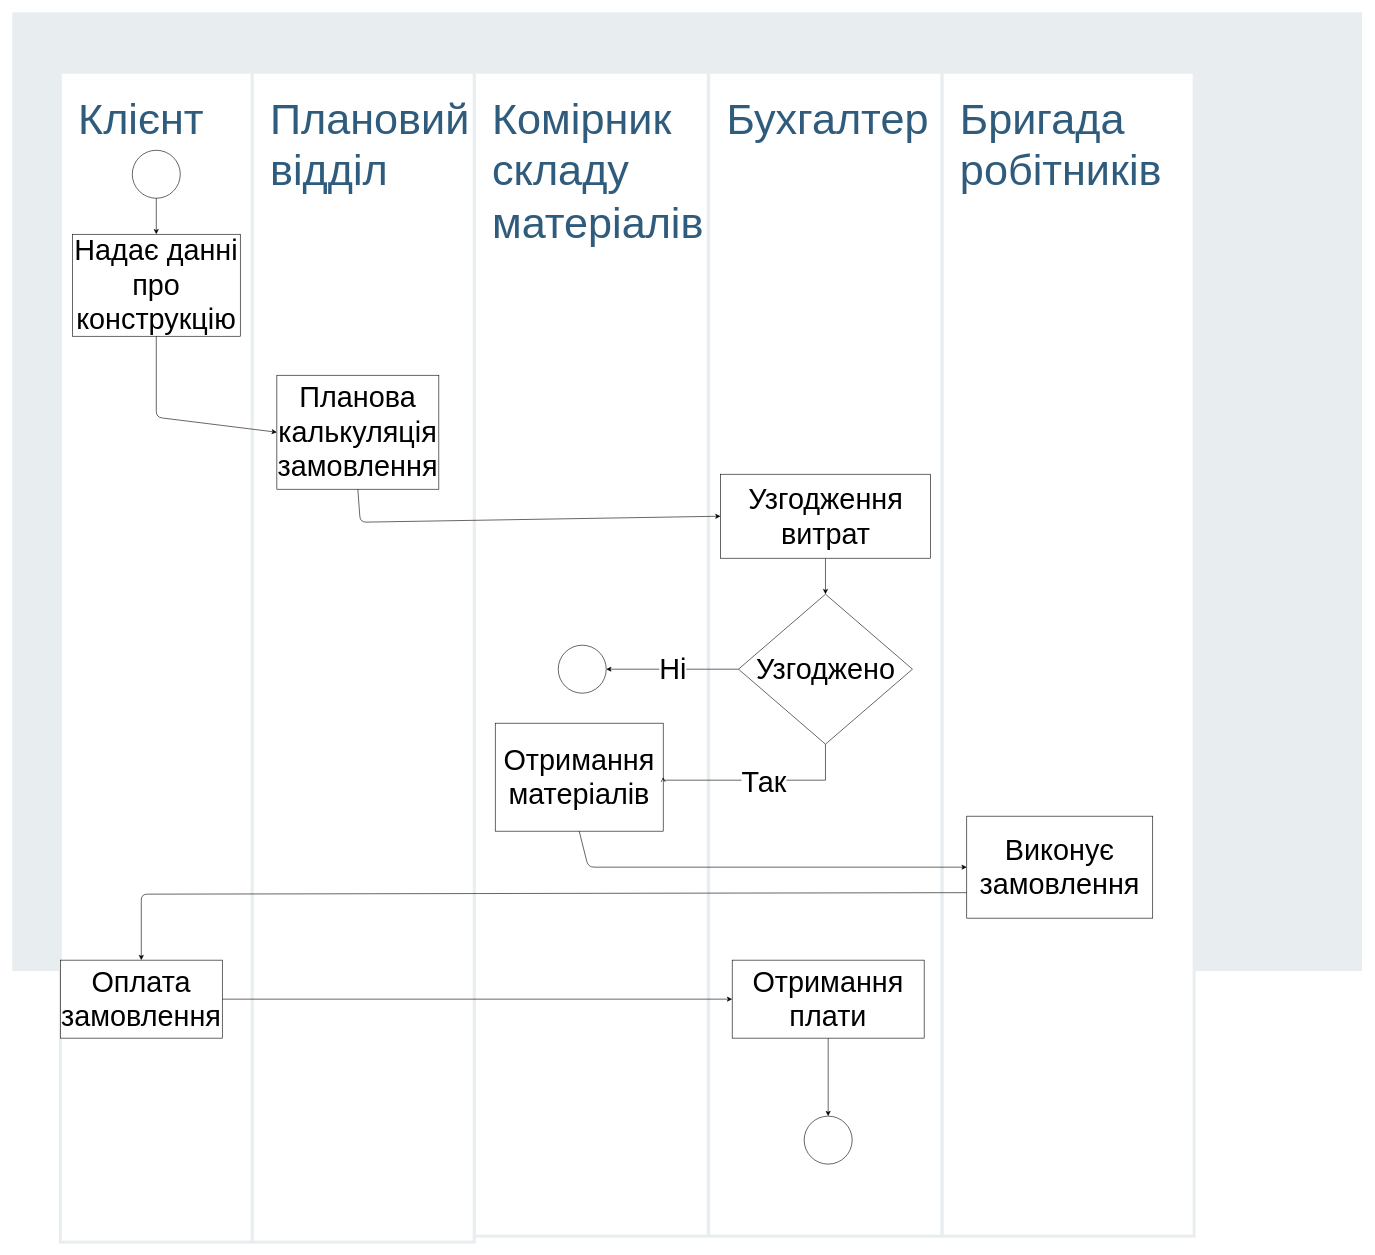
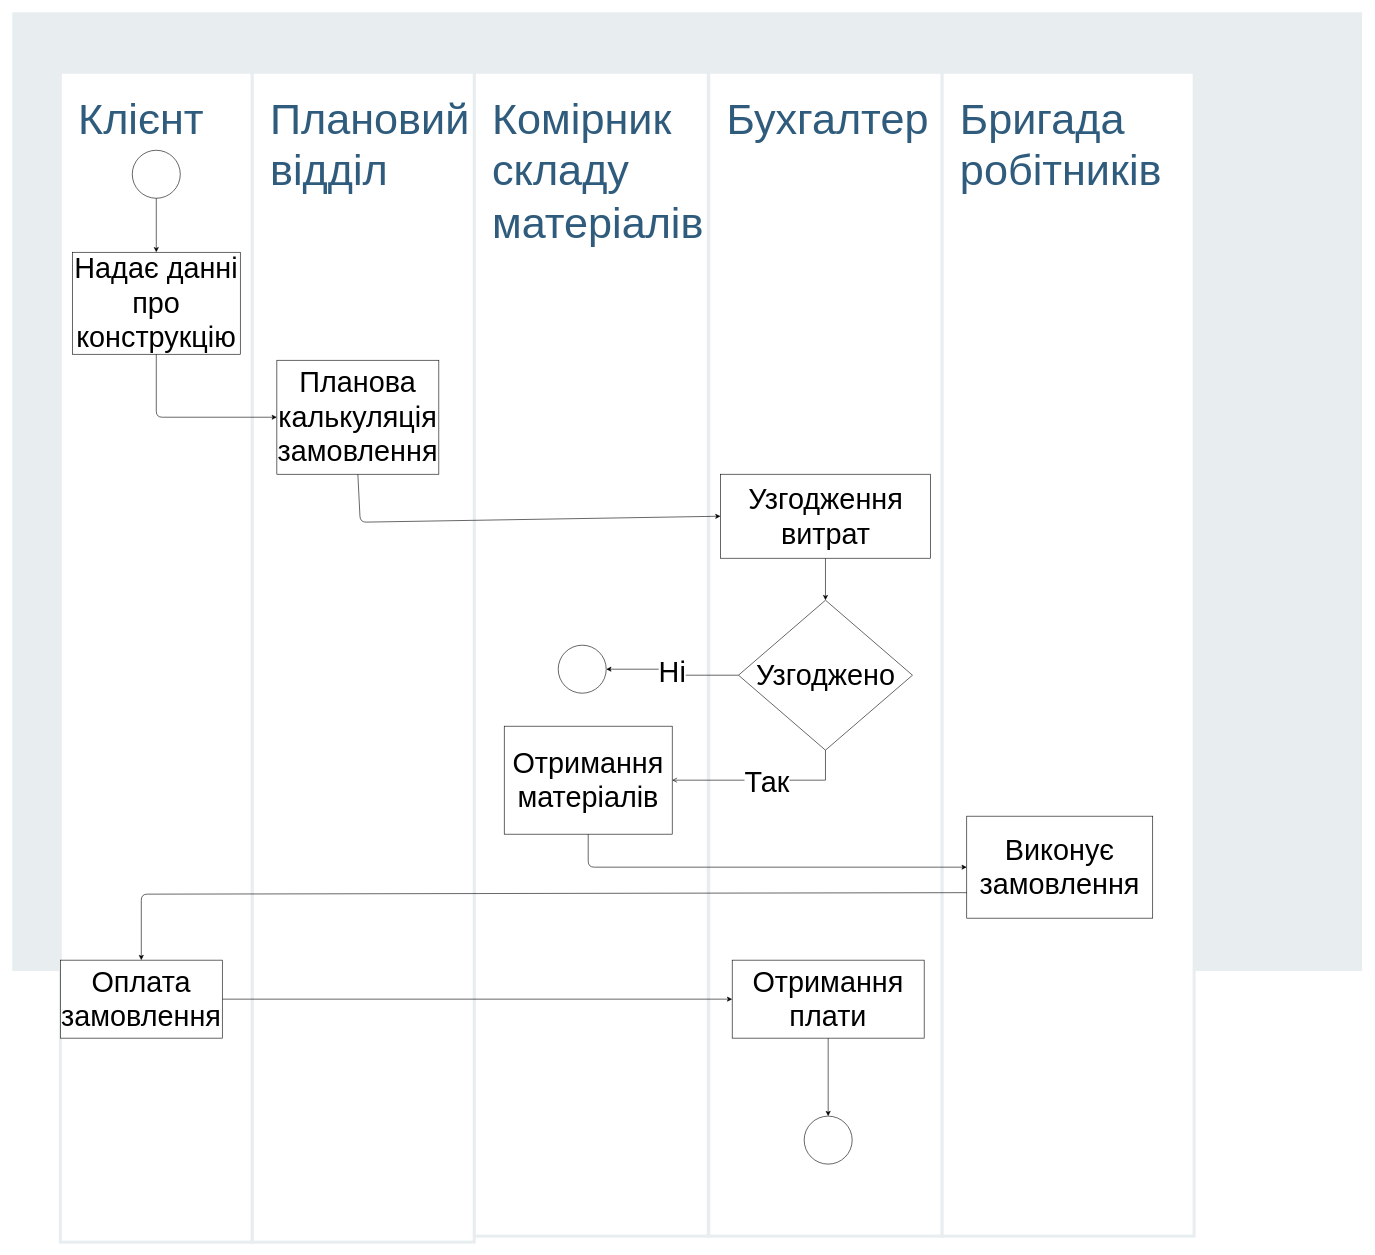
(156, 285) -> (156, 303)
(358, 432) -> (358, 417)
(826, 669) -> (826, 675)
(579, 777) -> (588, 780)
